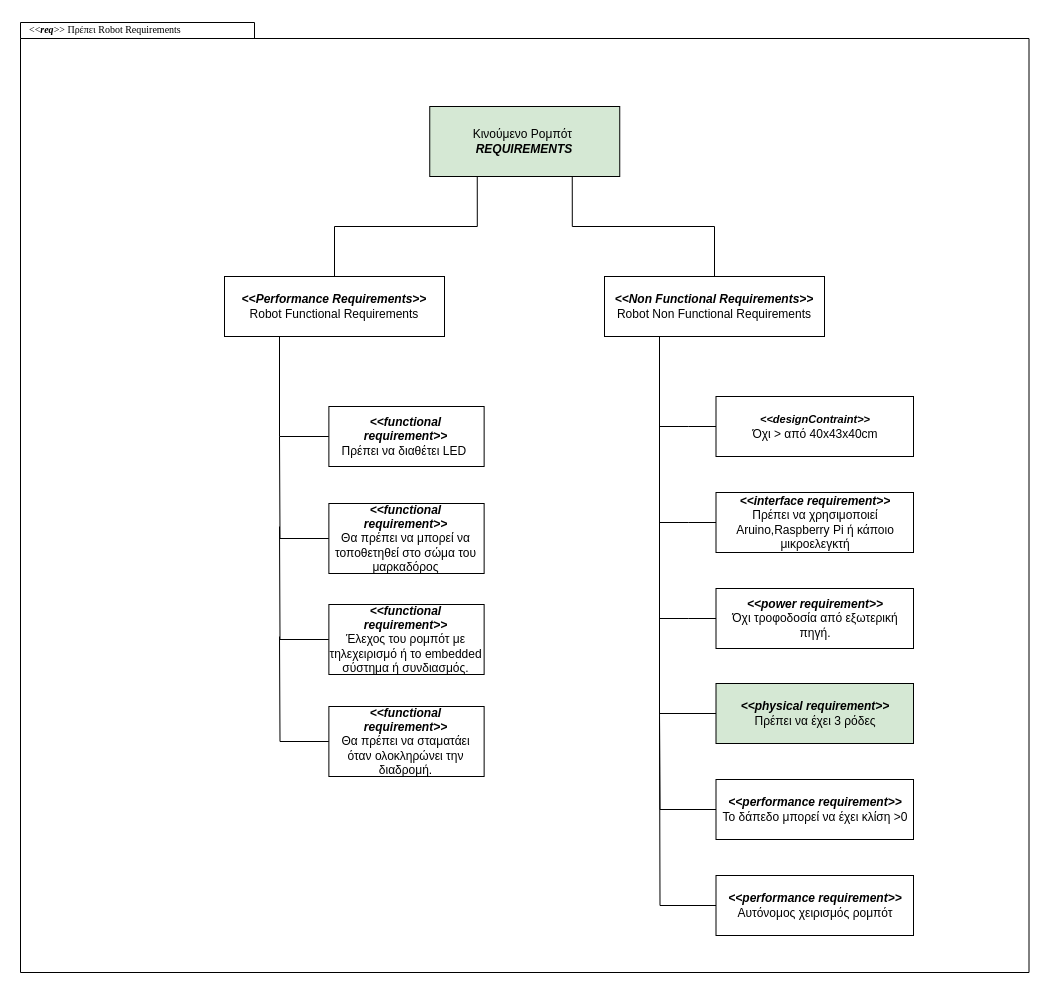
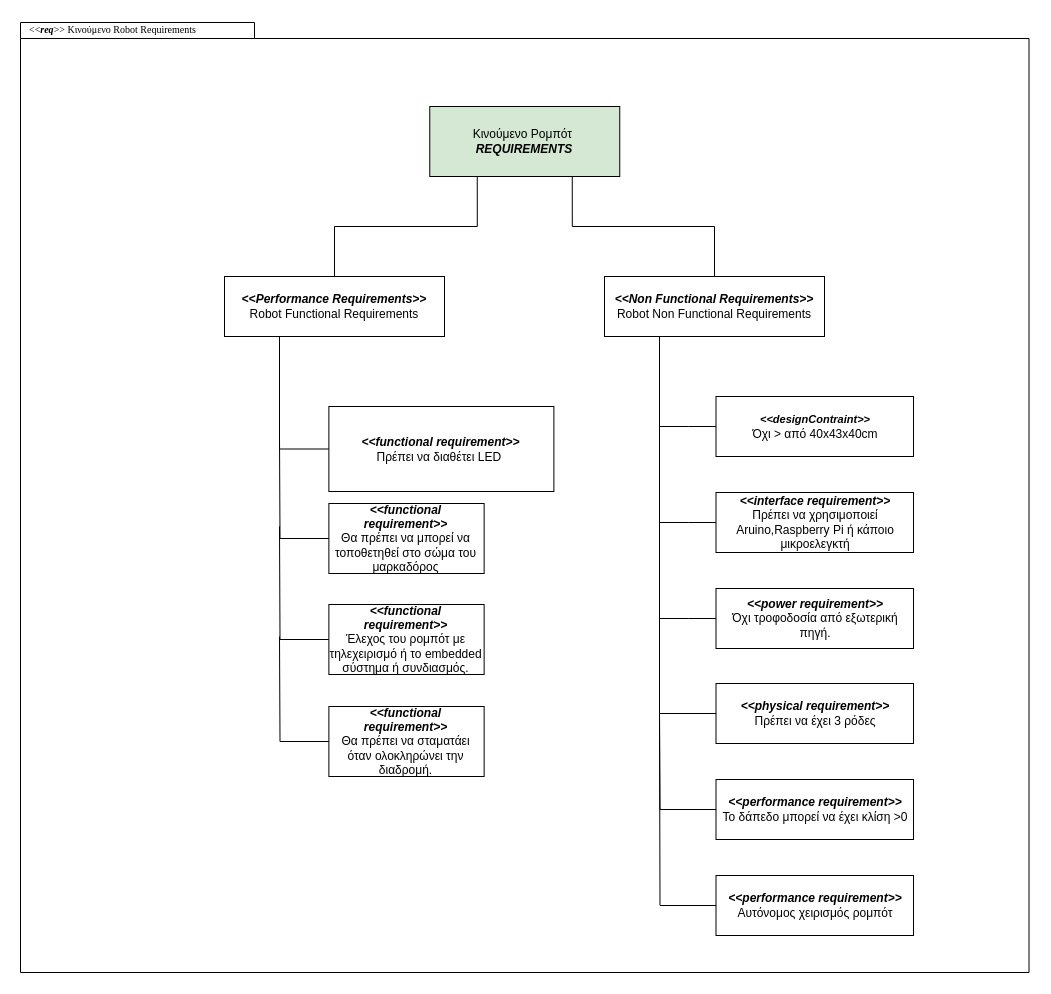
(117, 31) -> (125, 31)
(407, 437) -> (441, 449)
(815, 714) -> (815, 714)
